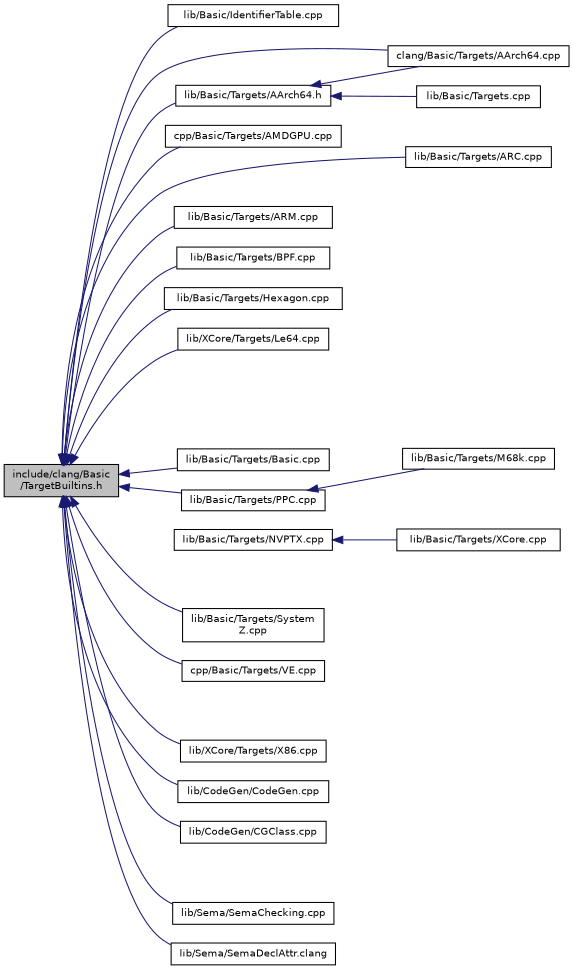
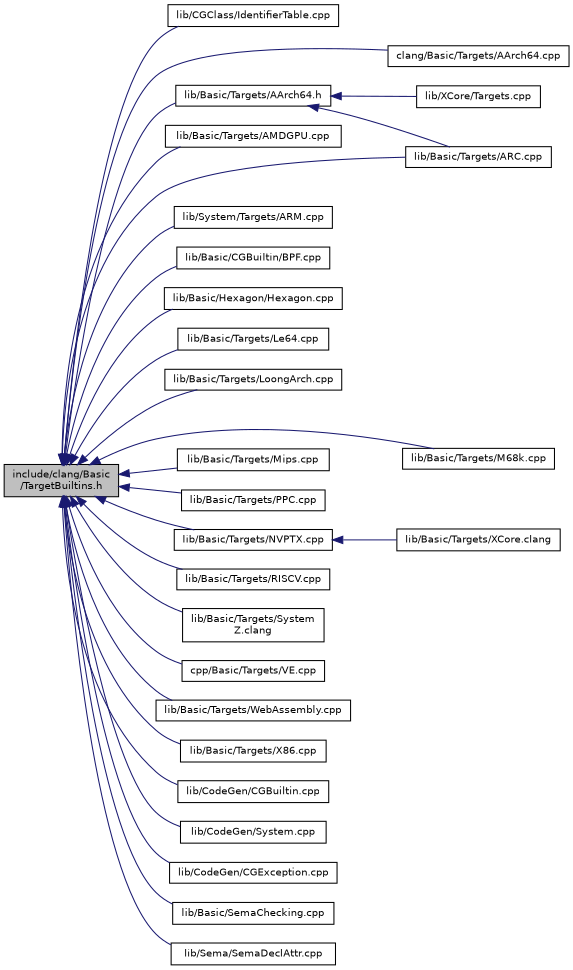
(253, 16) -> (253, 16)
(371, 75) -> (385, 125)
(479, 97) -> (479, 97)
(253, 136) -> (253, 136)
(253, 217) -> (253, 217)
(253, 258) -> (253, 258)
(253, 299) -> (253, 299)
(253, 339) -> (253, 339)
none -> (253, 380)
(253, 460) -> (253, 460)
(371, 479) -> (265, 430)
none -> (149, 518)
(479, 540) -> (479, 540)
none -> (253, 579)
(253, 625) -> (253, 625)
none -> (253, 711)
(253, 751) -> (253, 751)
(253, 792) -> (253, 792)
(253, 832) -> (253, 832)
none -> (253, 873)
(253, 913) -> (253, 913)
(253, 954) -> (253, 954)
